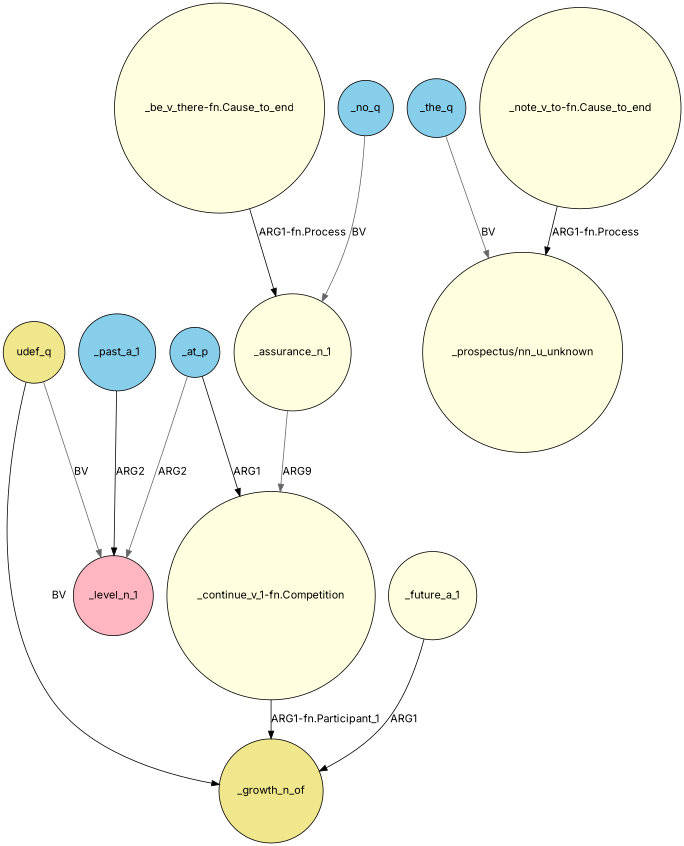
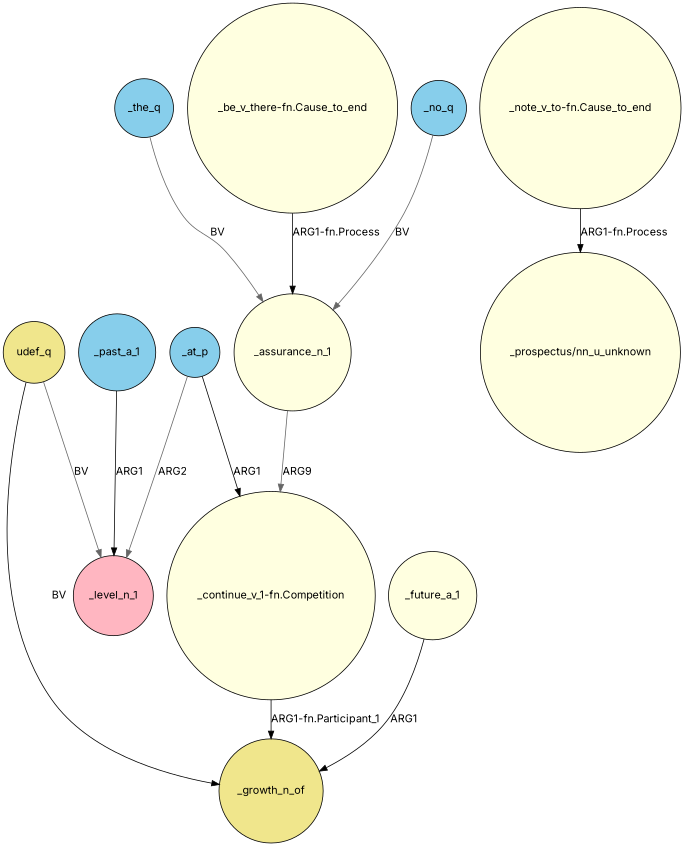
(466, 193) -> (191, 225)
(130, 472) -> (129, 472)
